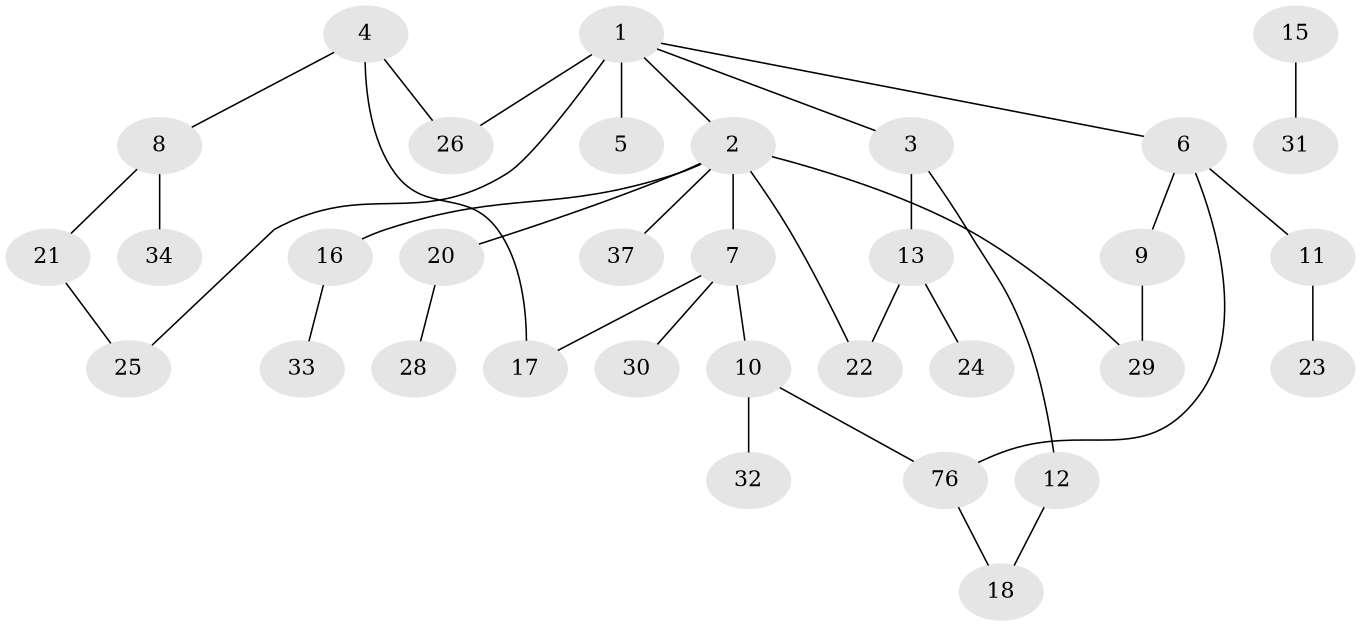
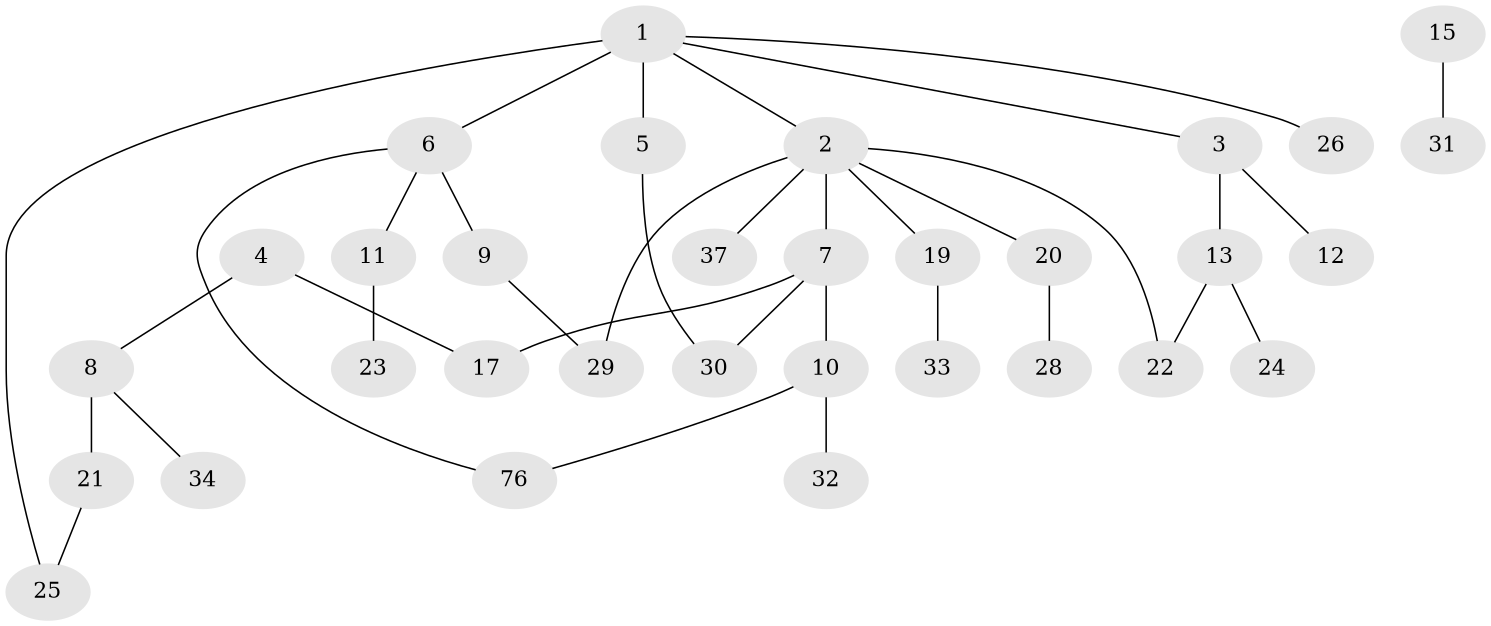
(408, 90) -> none
(330, 257) -> (938, 257)
none -> (652, 264)
(1001, 592) -> none
